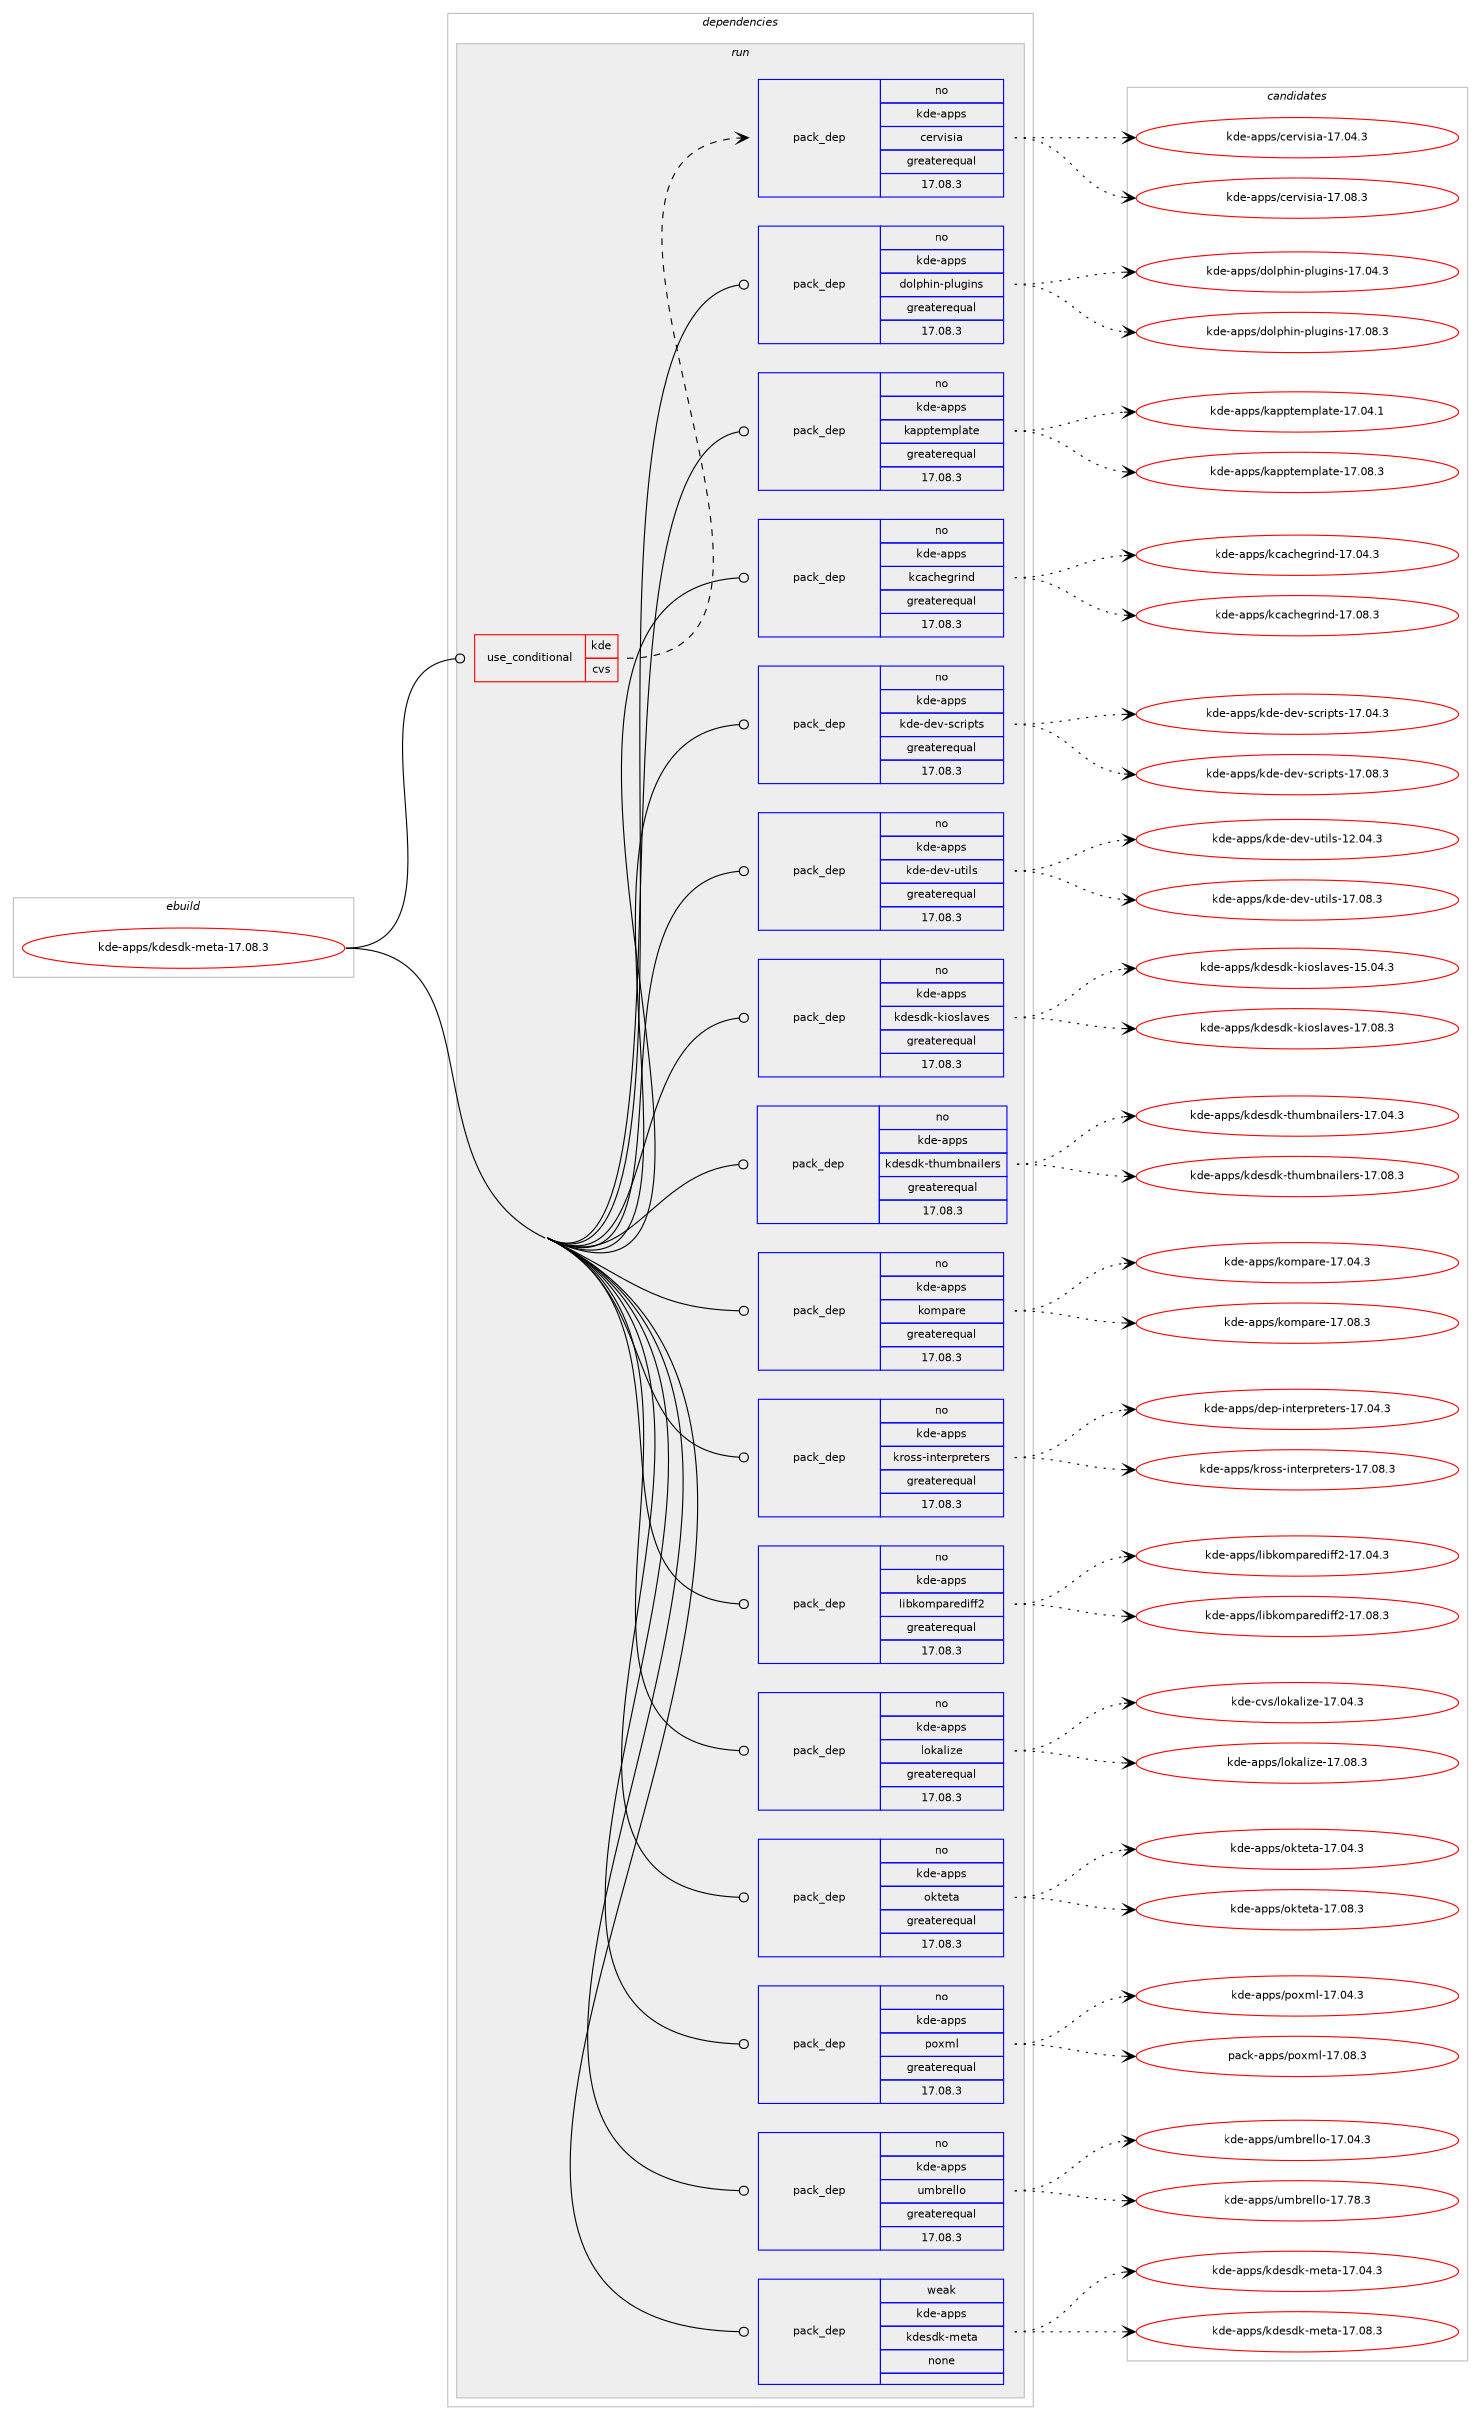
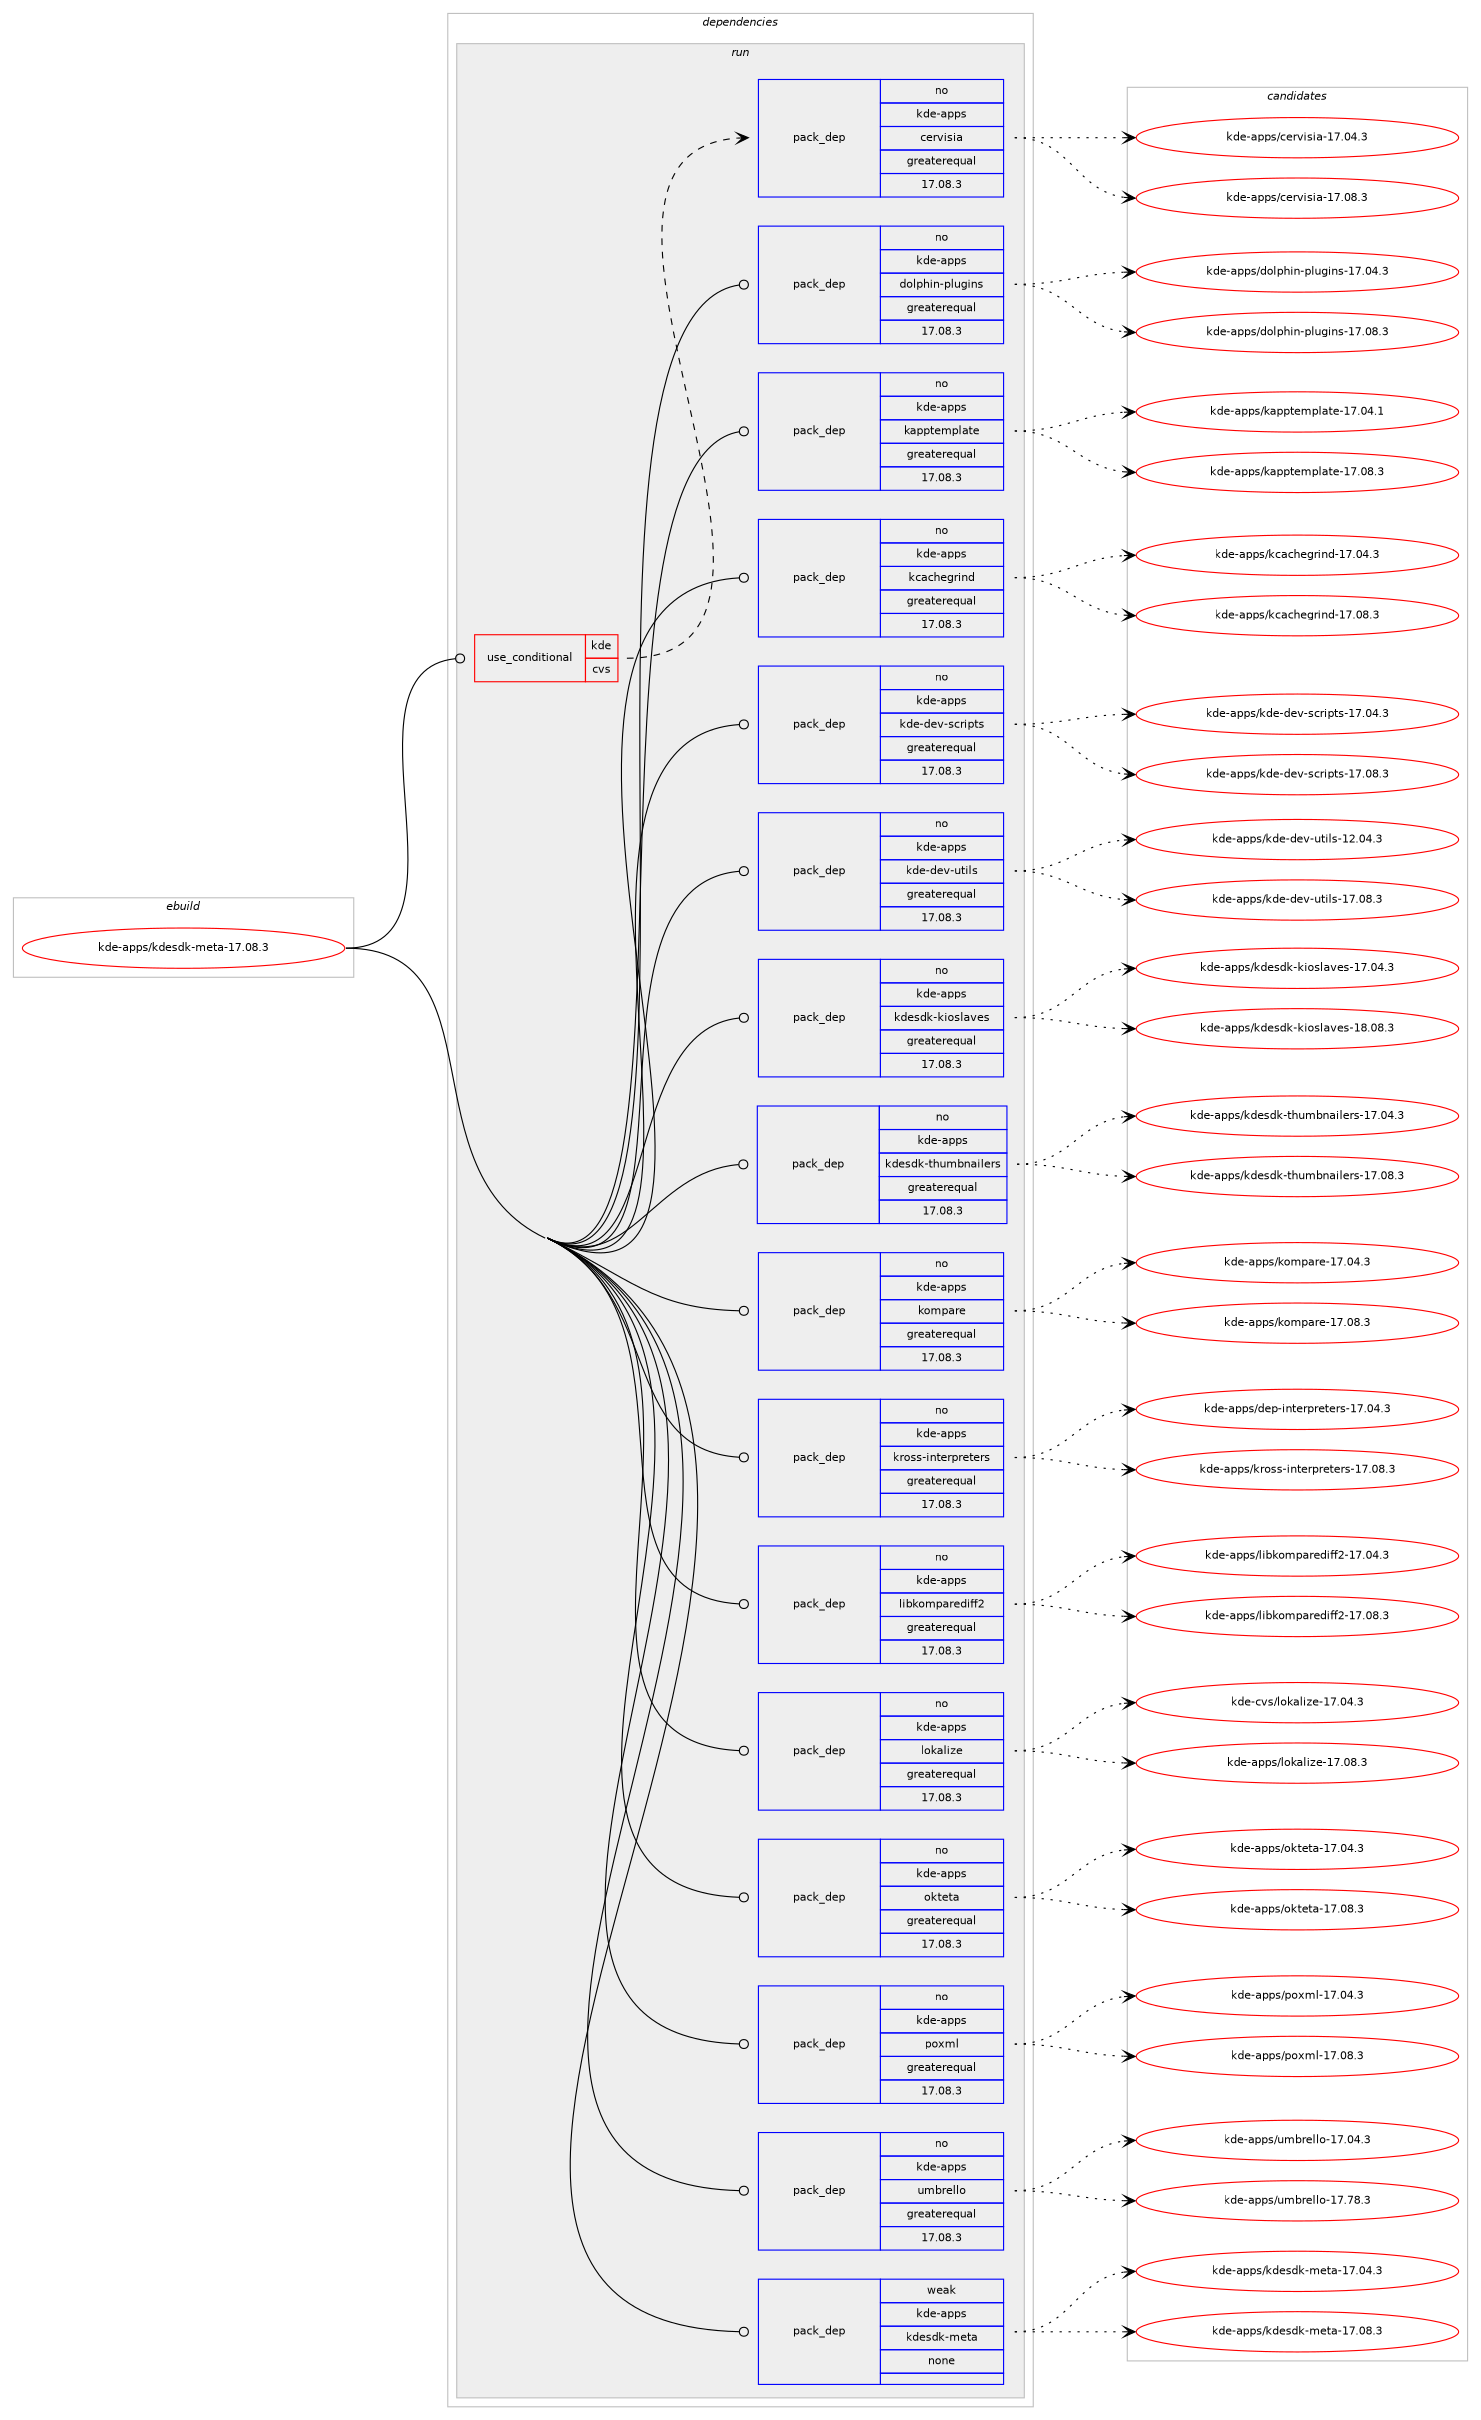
(1297, 968) -> (1297, 968)
(1297, 1029) -> (1297, 1029)
(1297, 2056) -> (1297, 2056)
